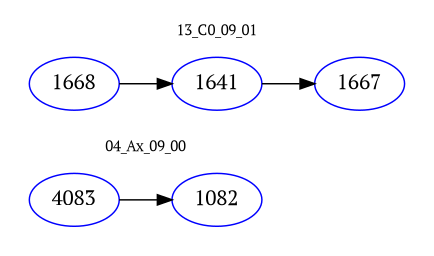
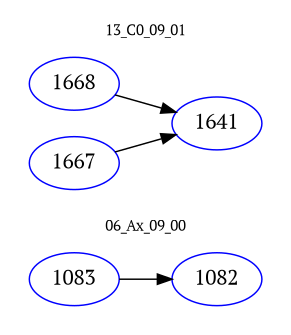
(281, 84) -> (138, 145)
(146, 148) -> (146, 227)
(74, 200) -> (74, 279)
